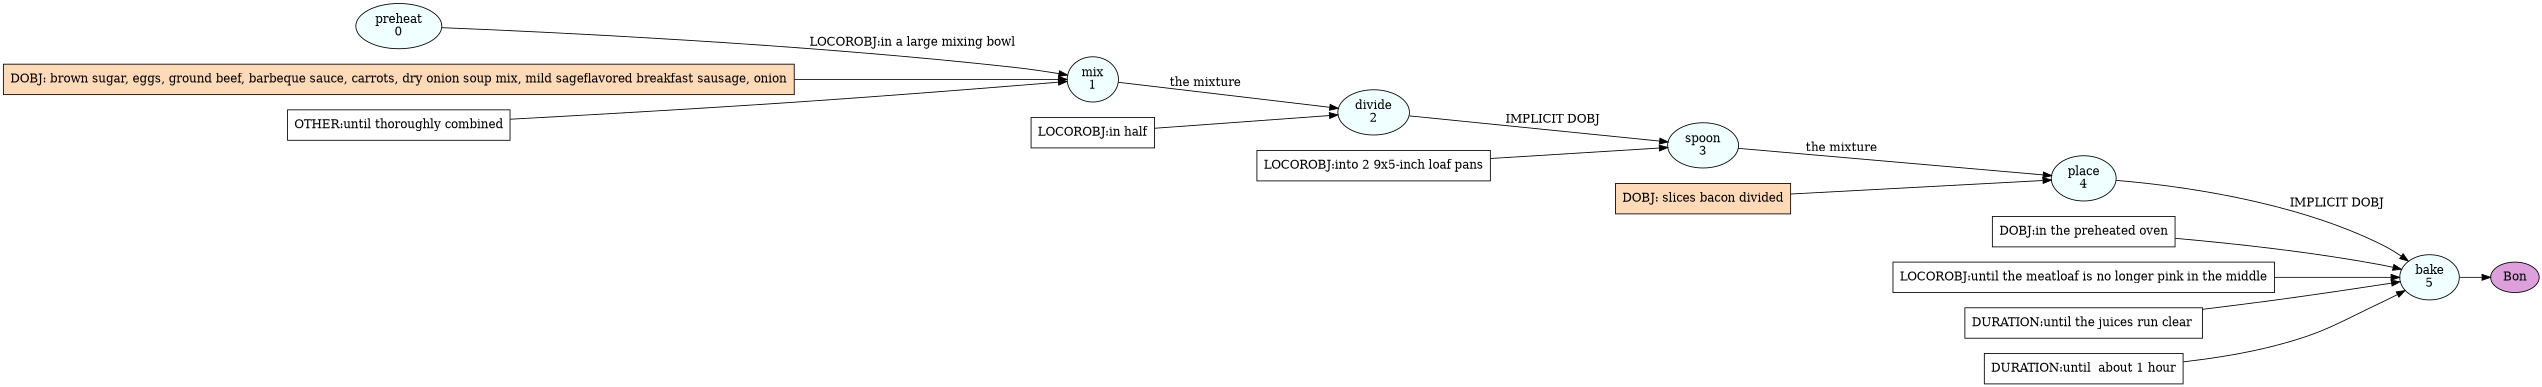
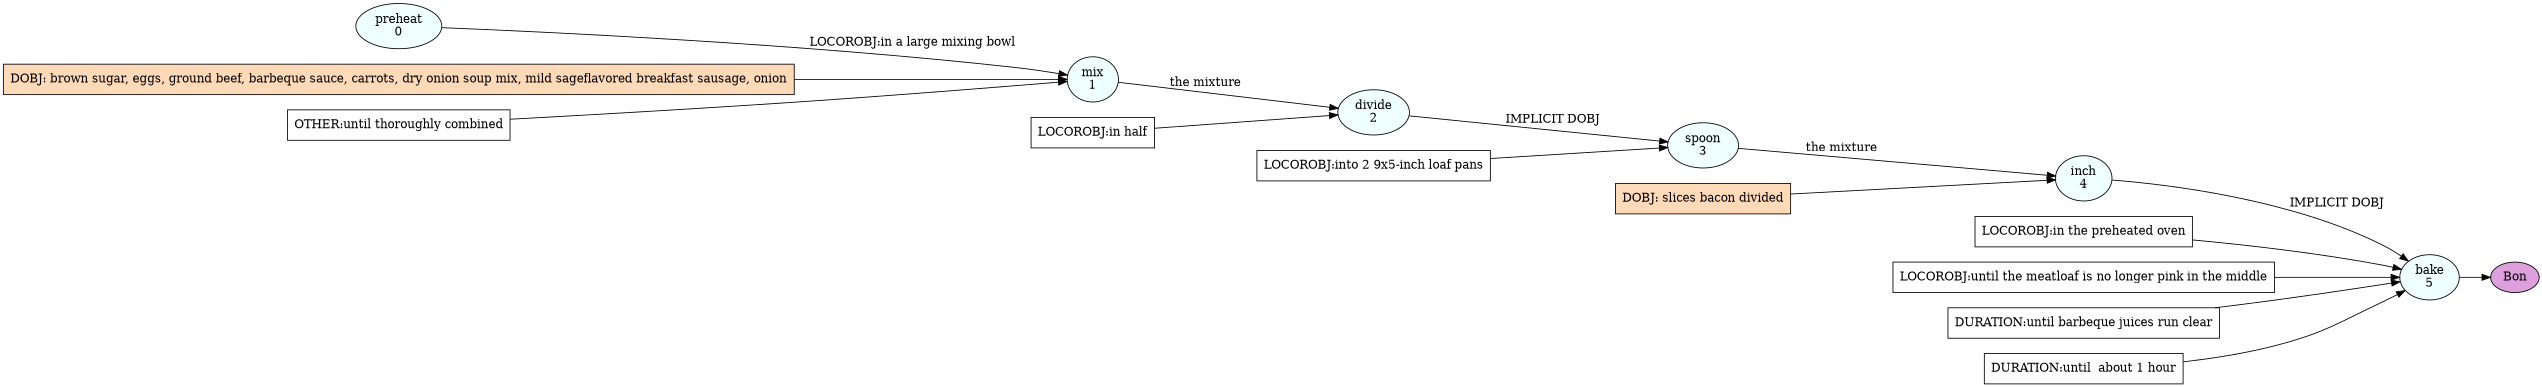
(2084, 178) -> (2084, 178)
(2084, 232) -> (2084, 232)
(2084, 323) -> (2084, 323)
